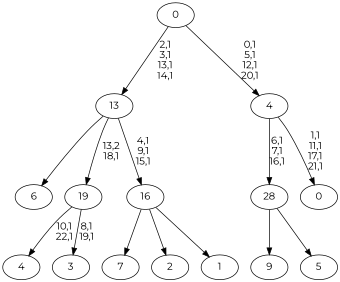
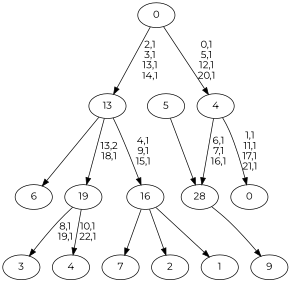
(292, 229) -> (182, 148)
